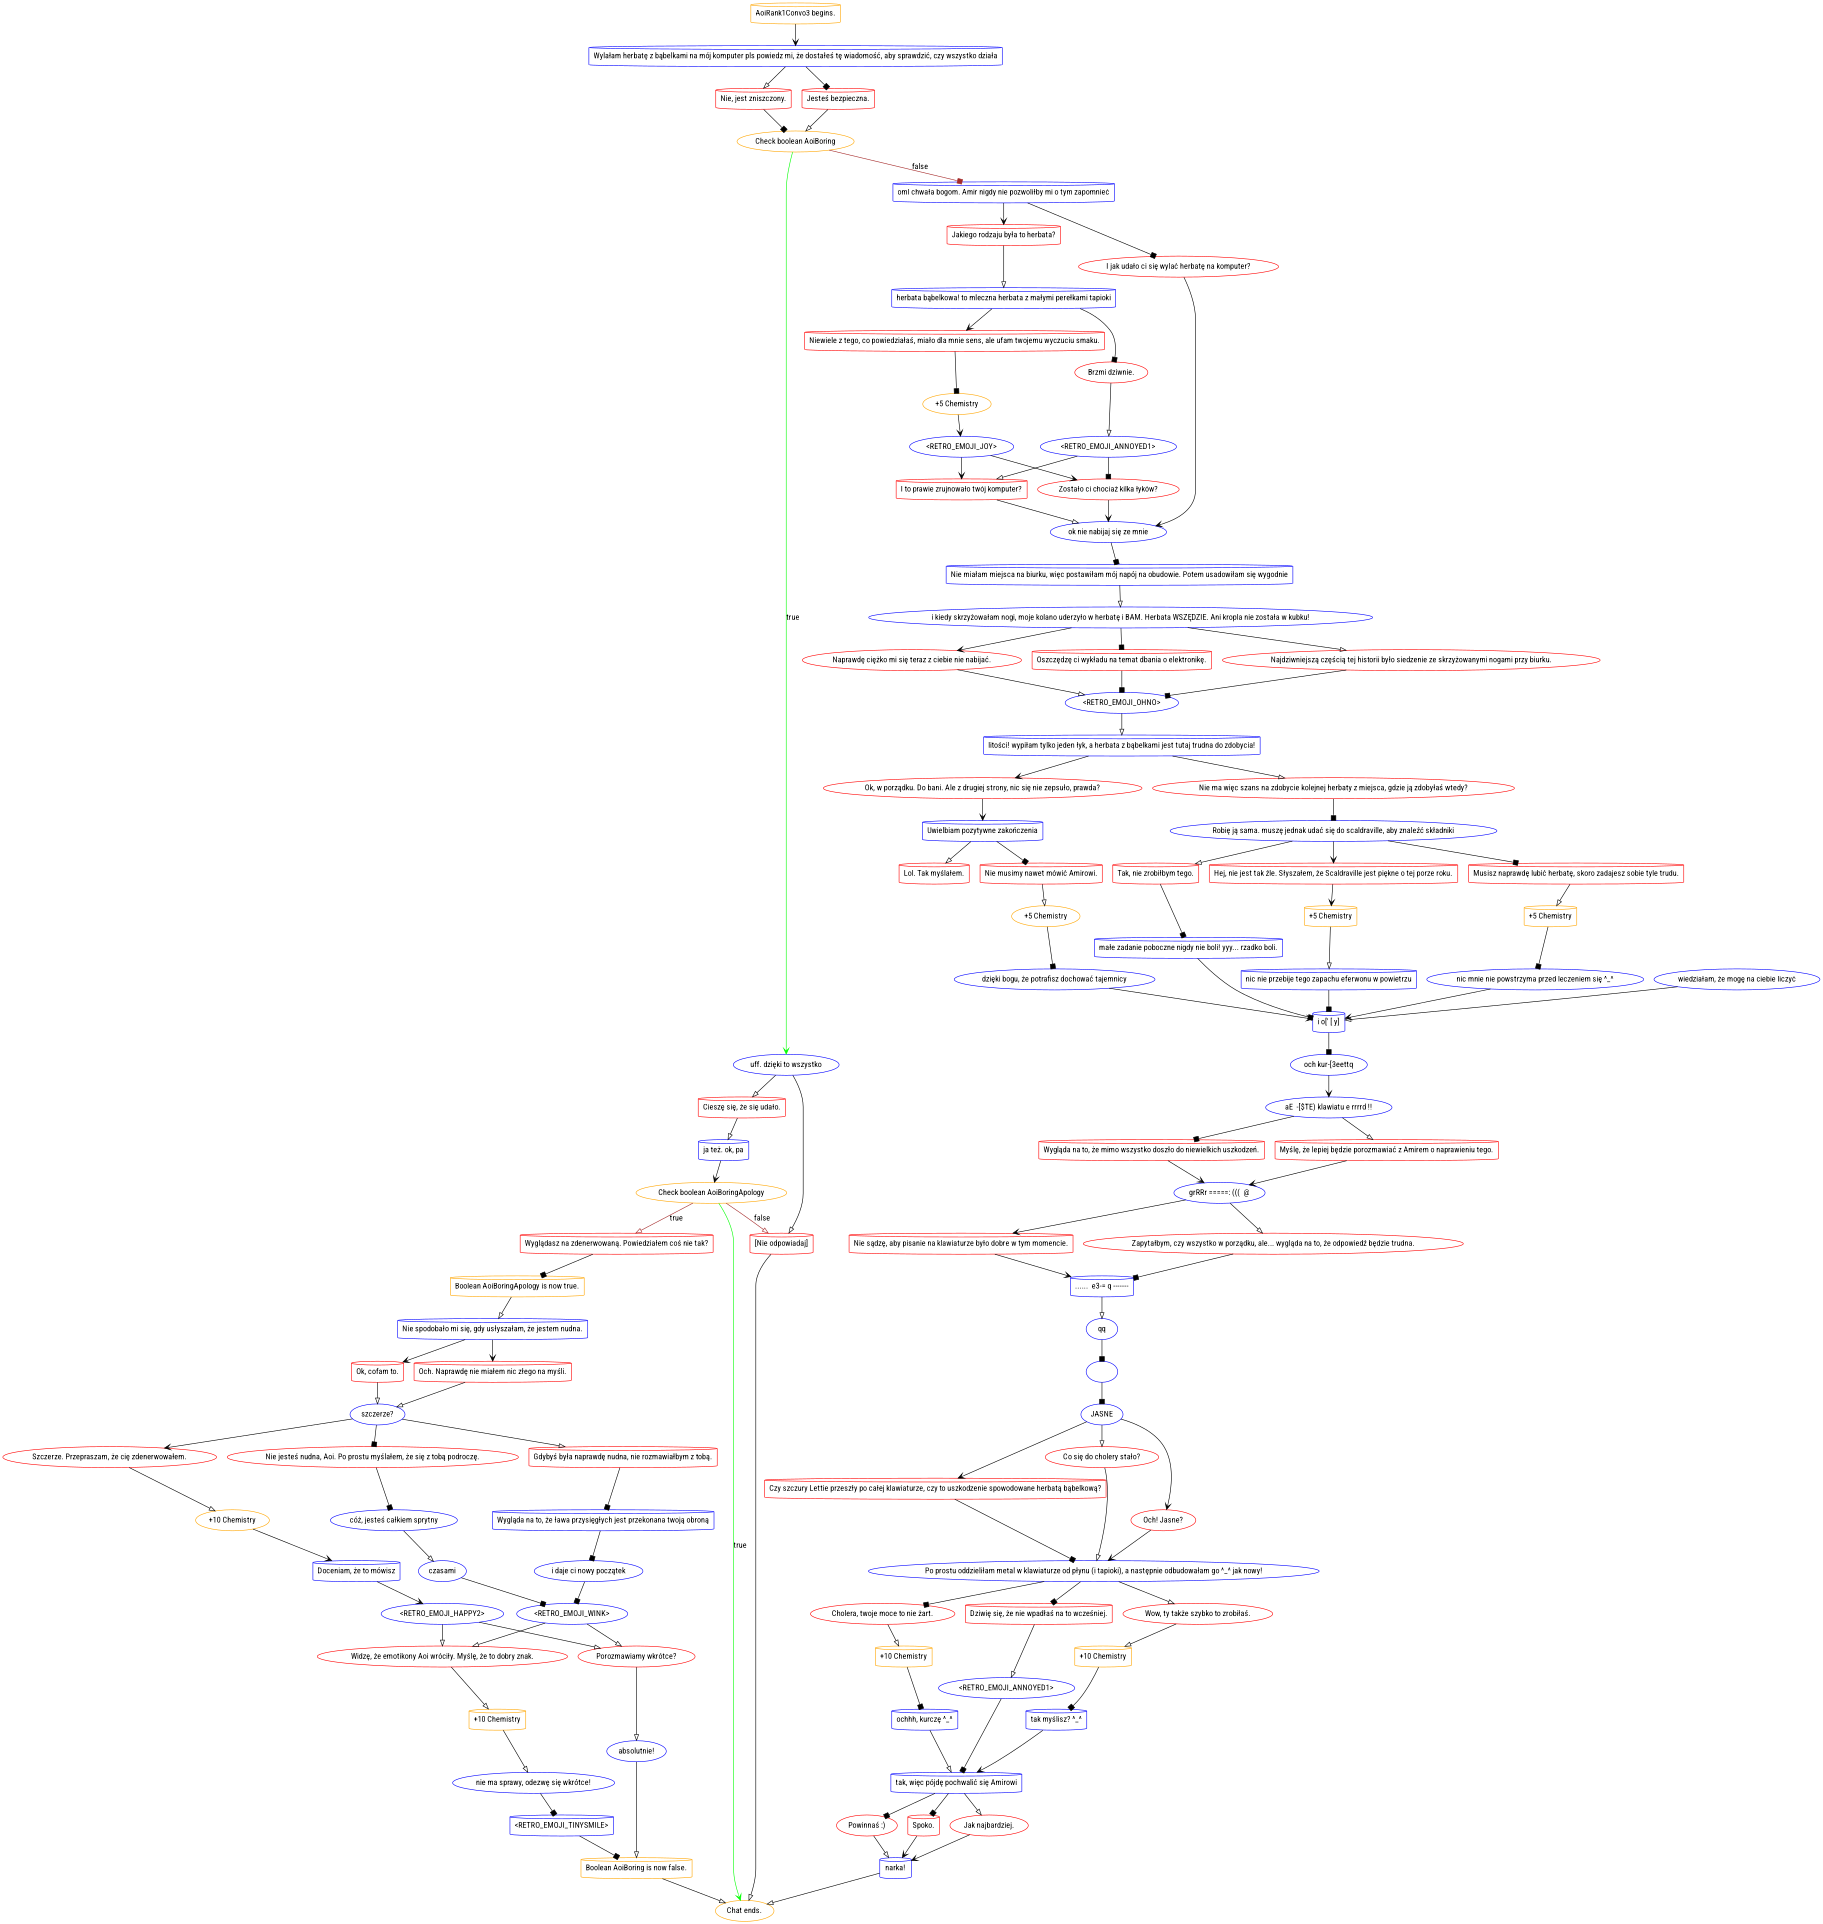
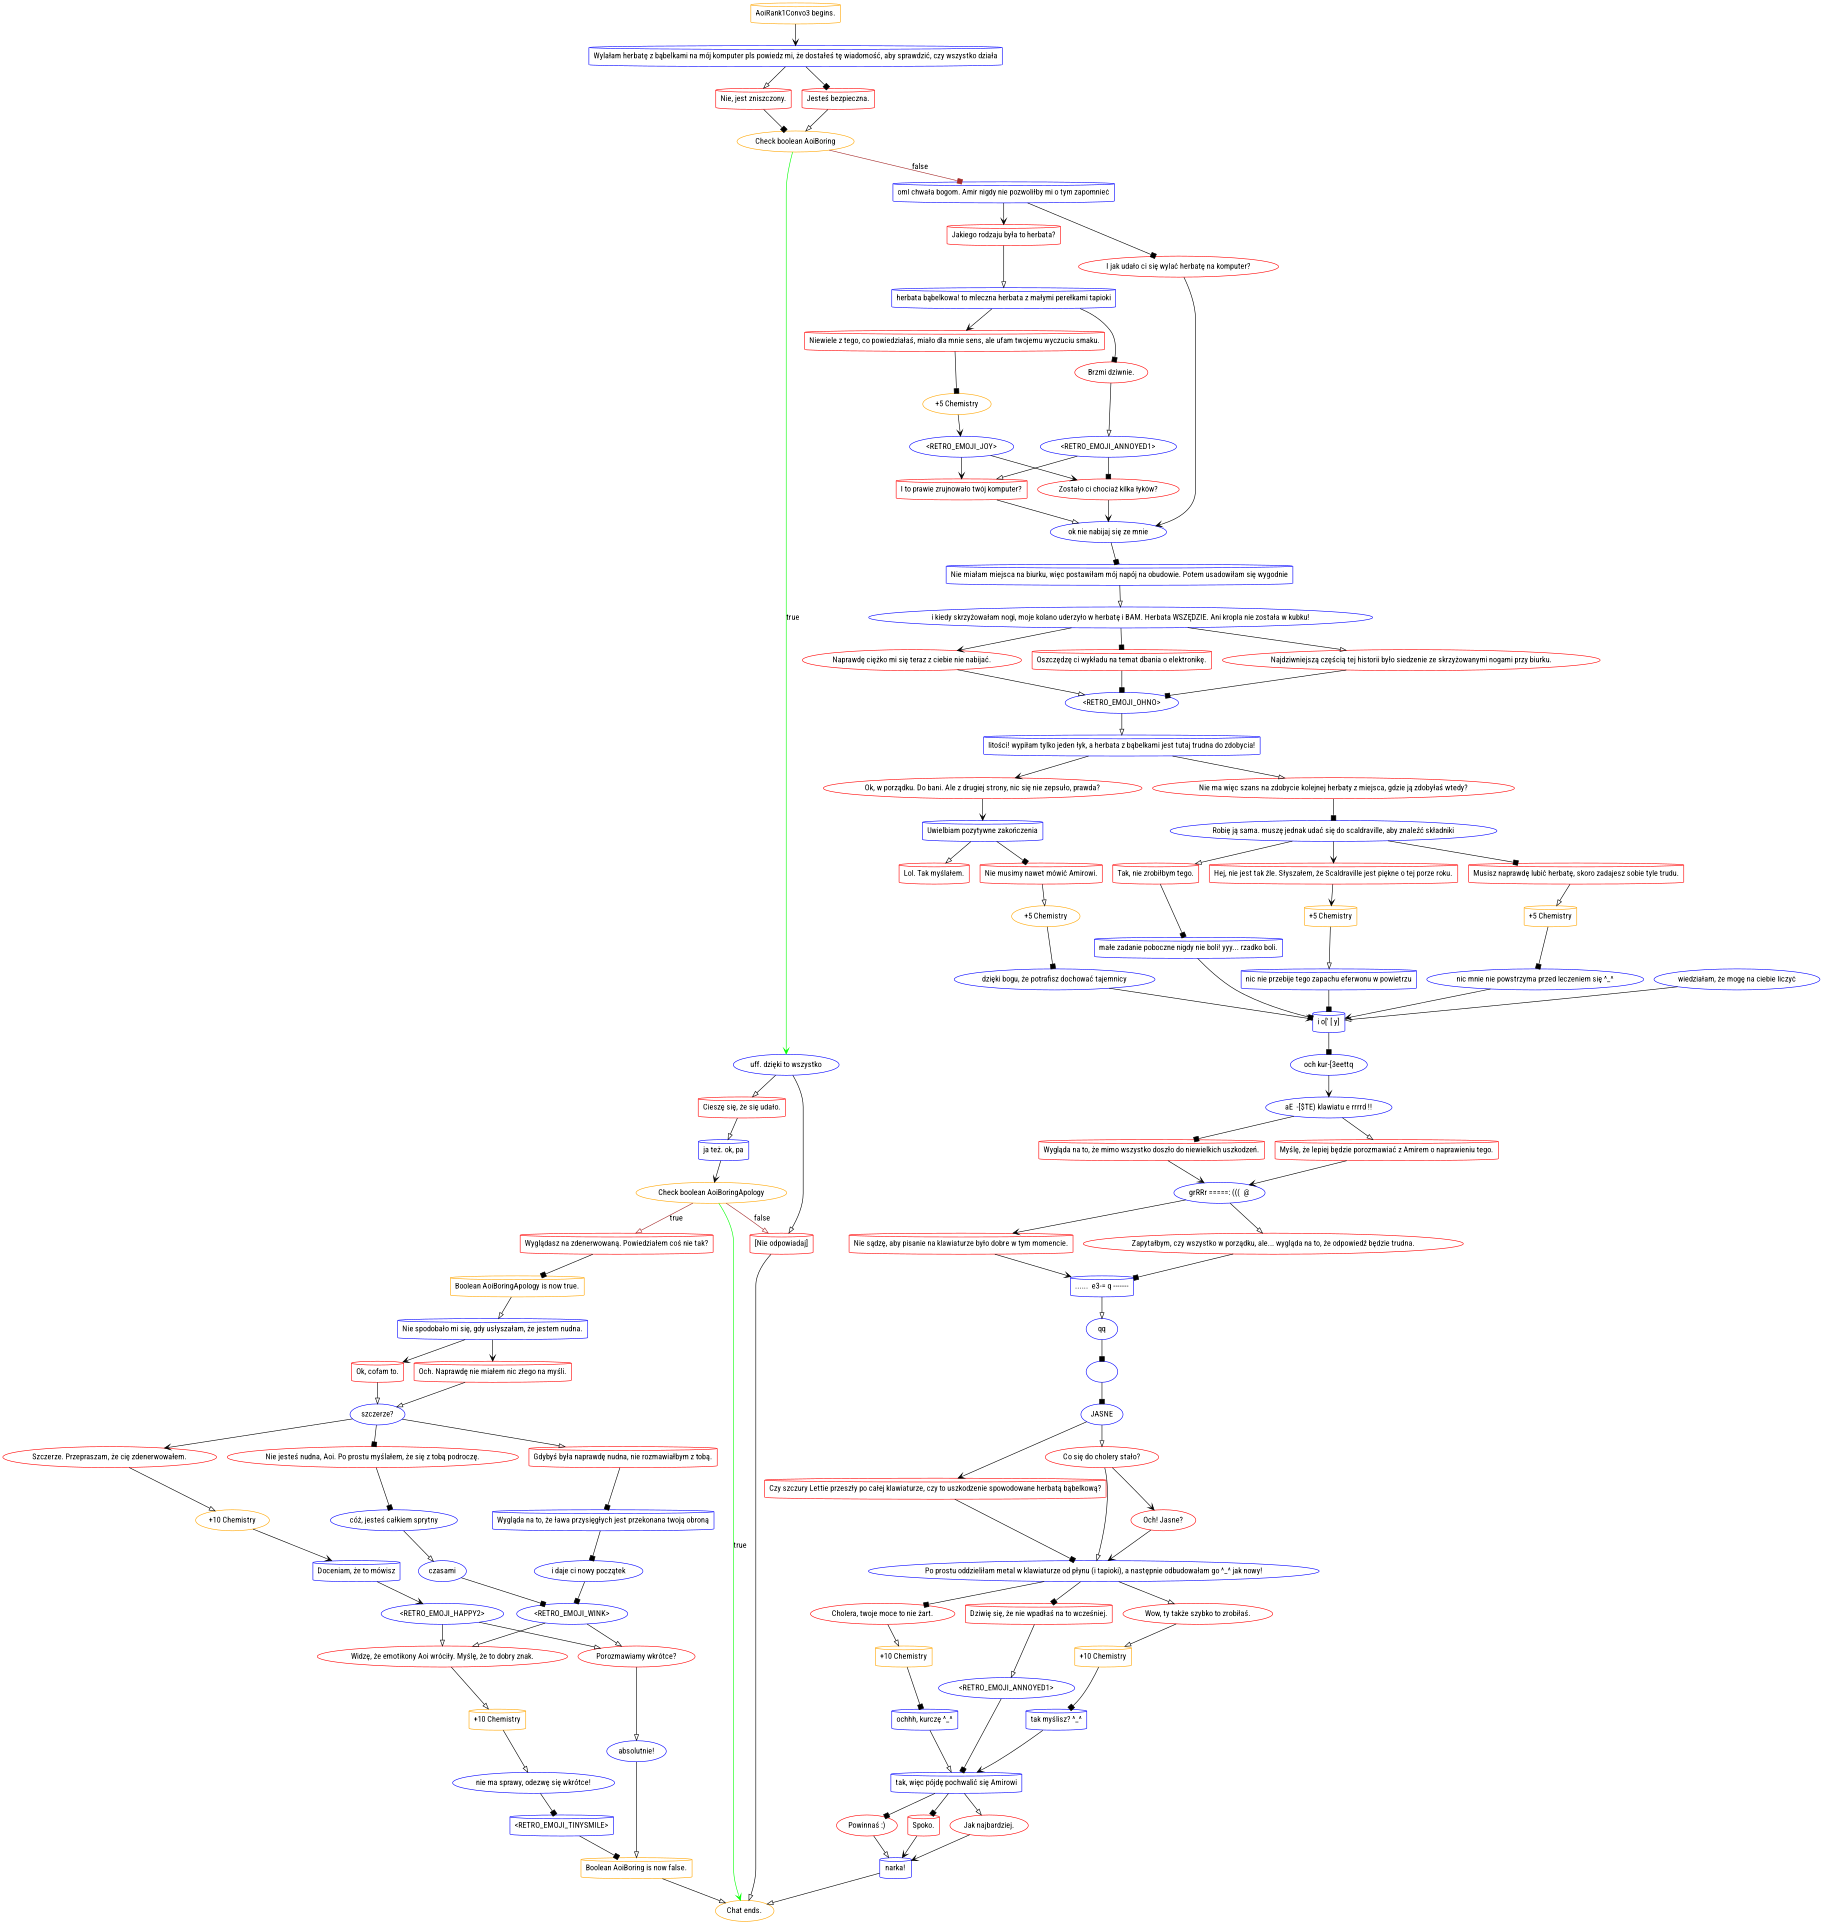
(1165, 1450) -> (1131, 1487)
